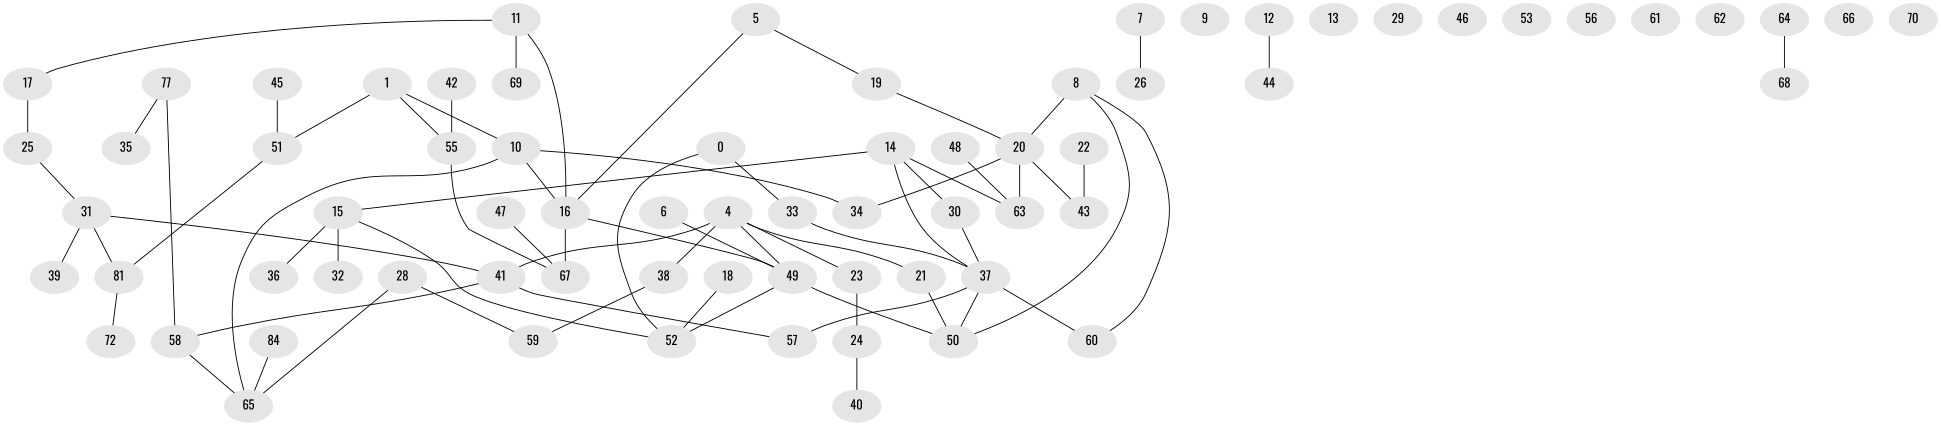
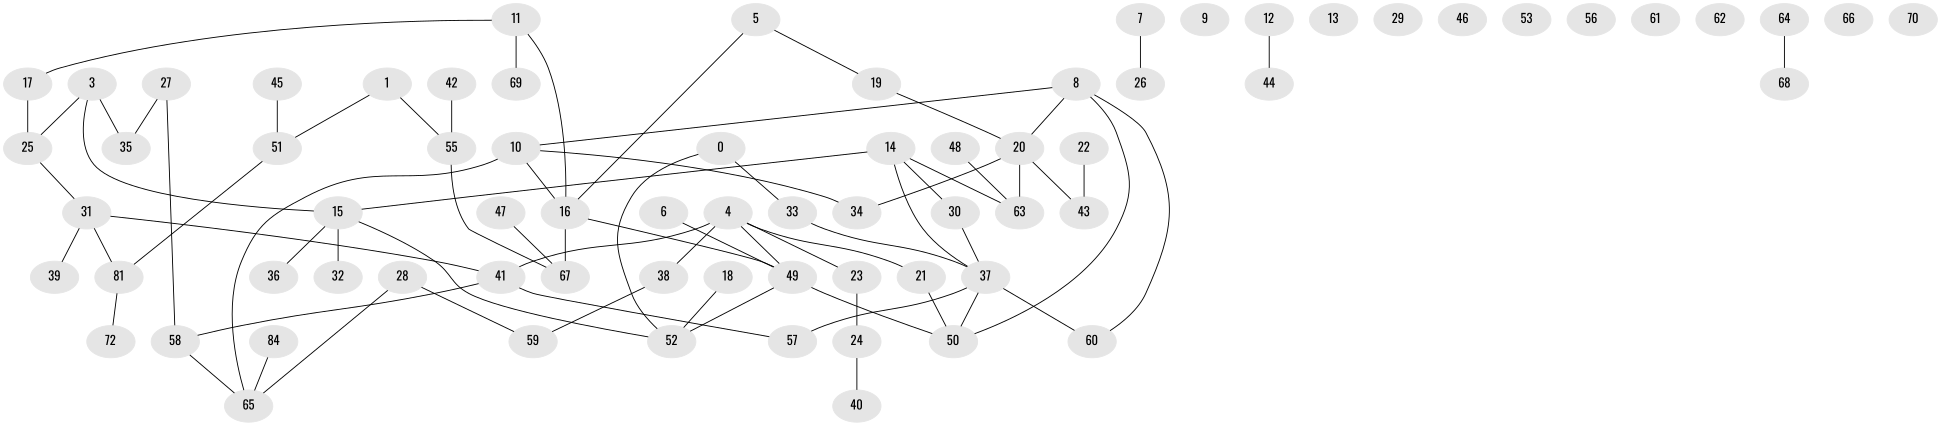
none -> (92, 84)
(166, 84) -> (166, 84)
(445, 113) -> (796, 116)
